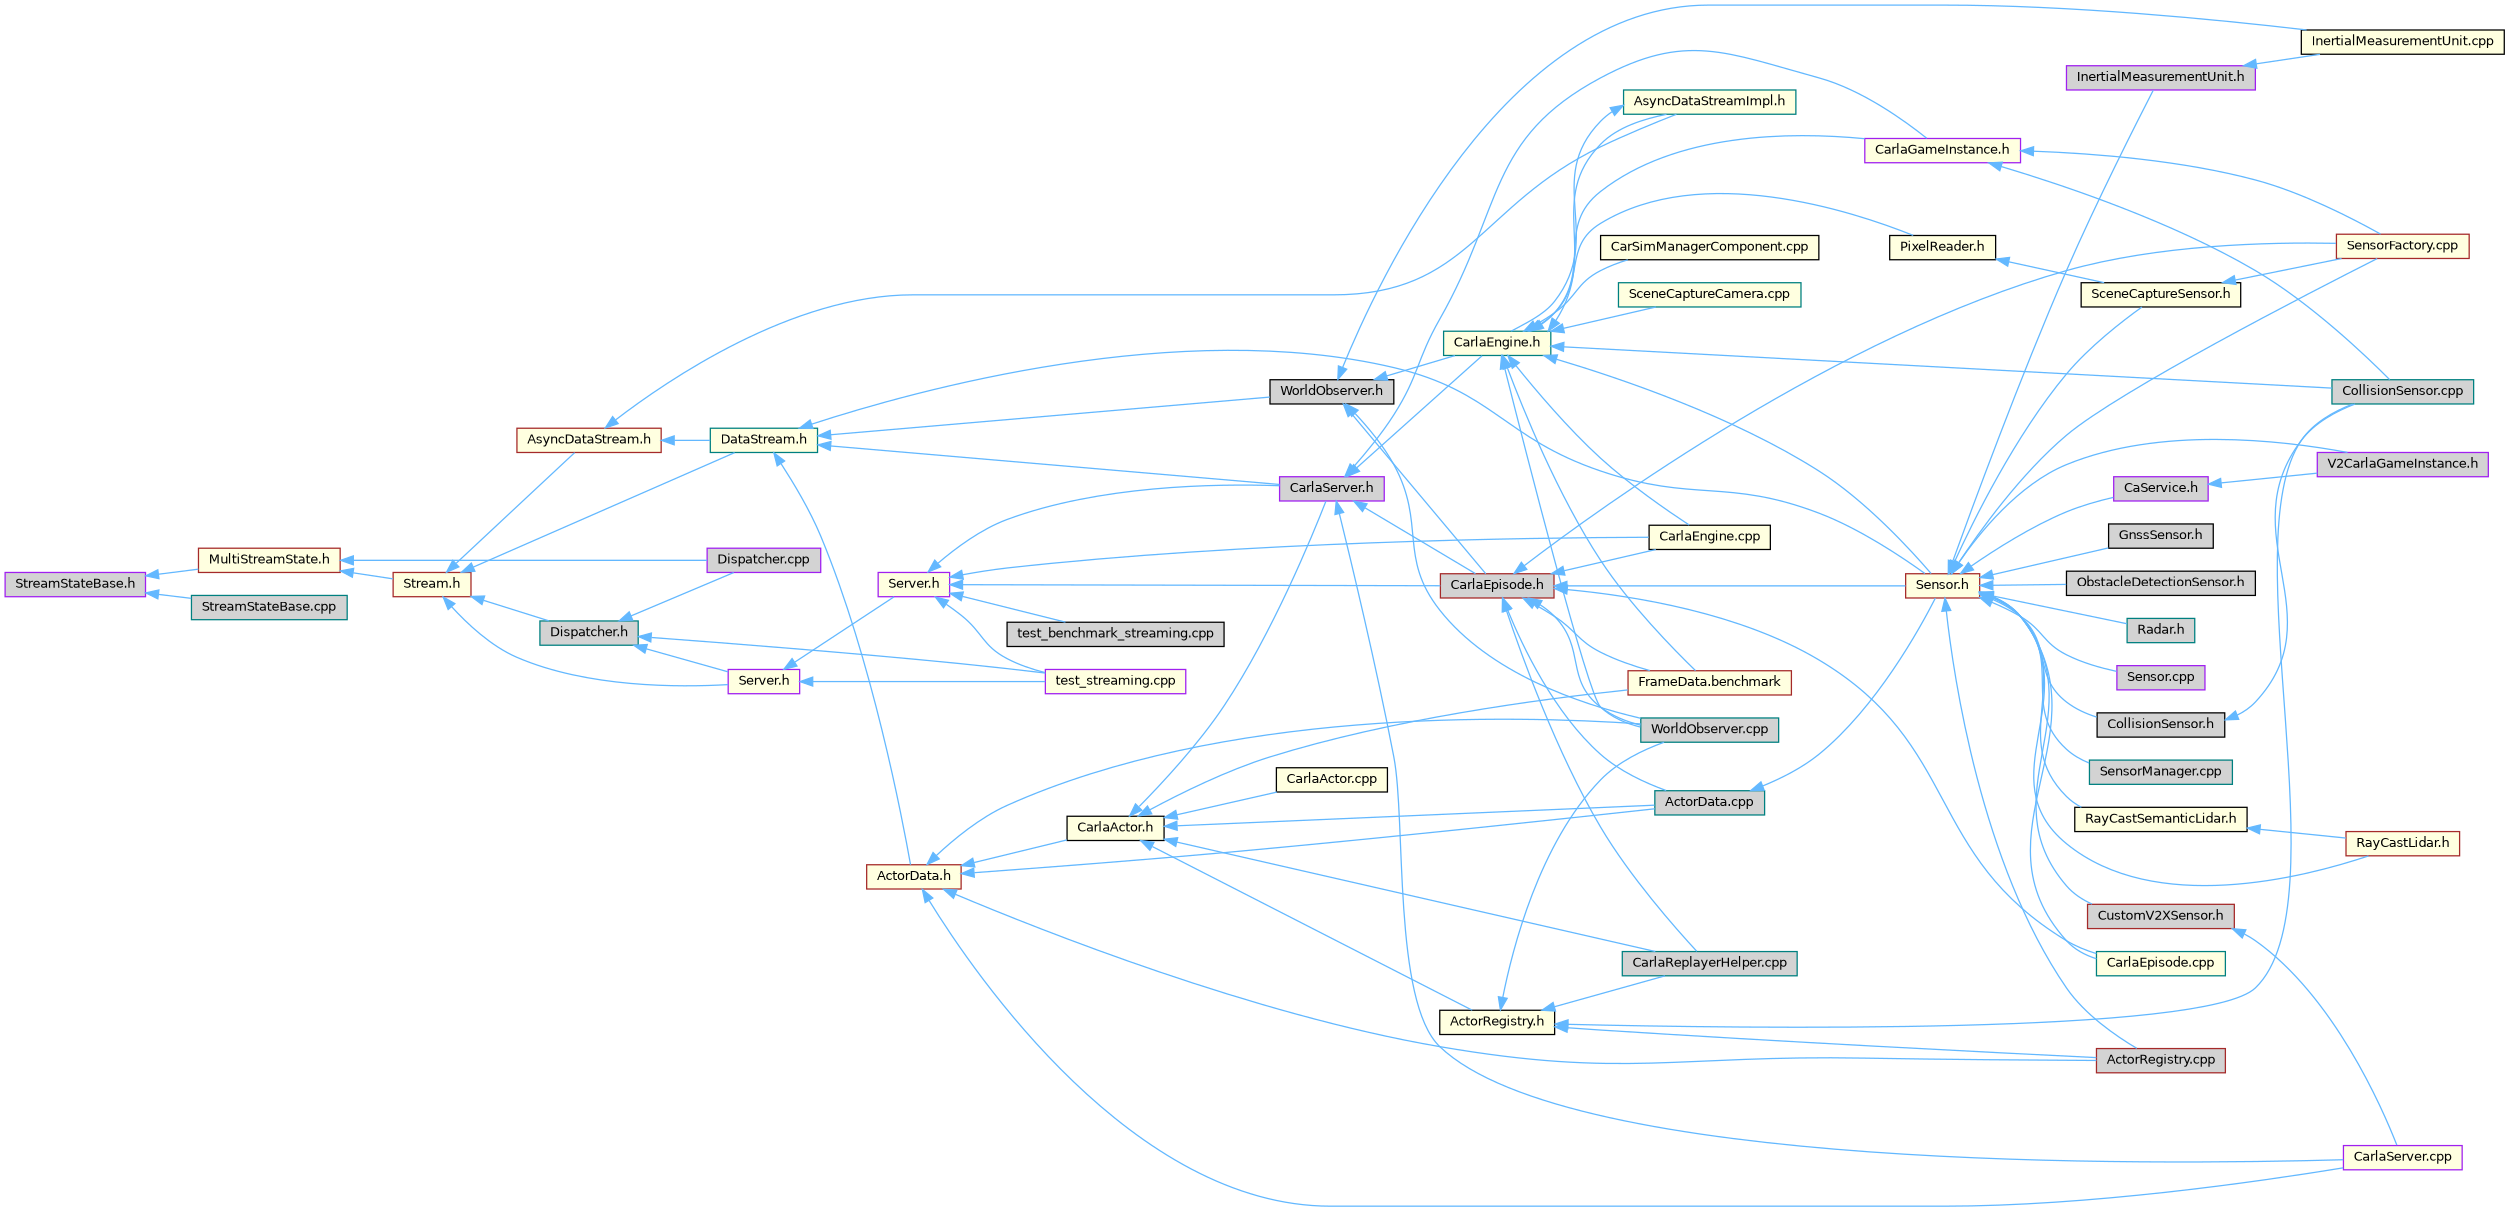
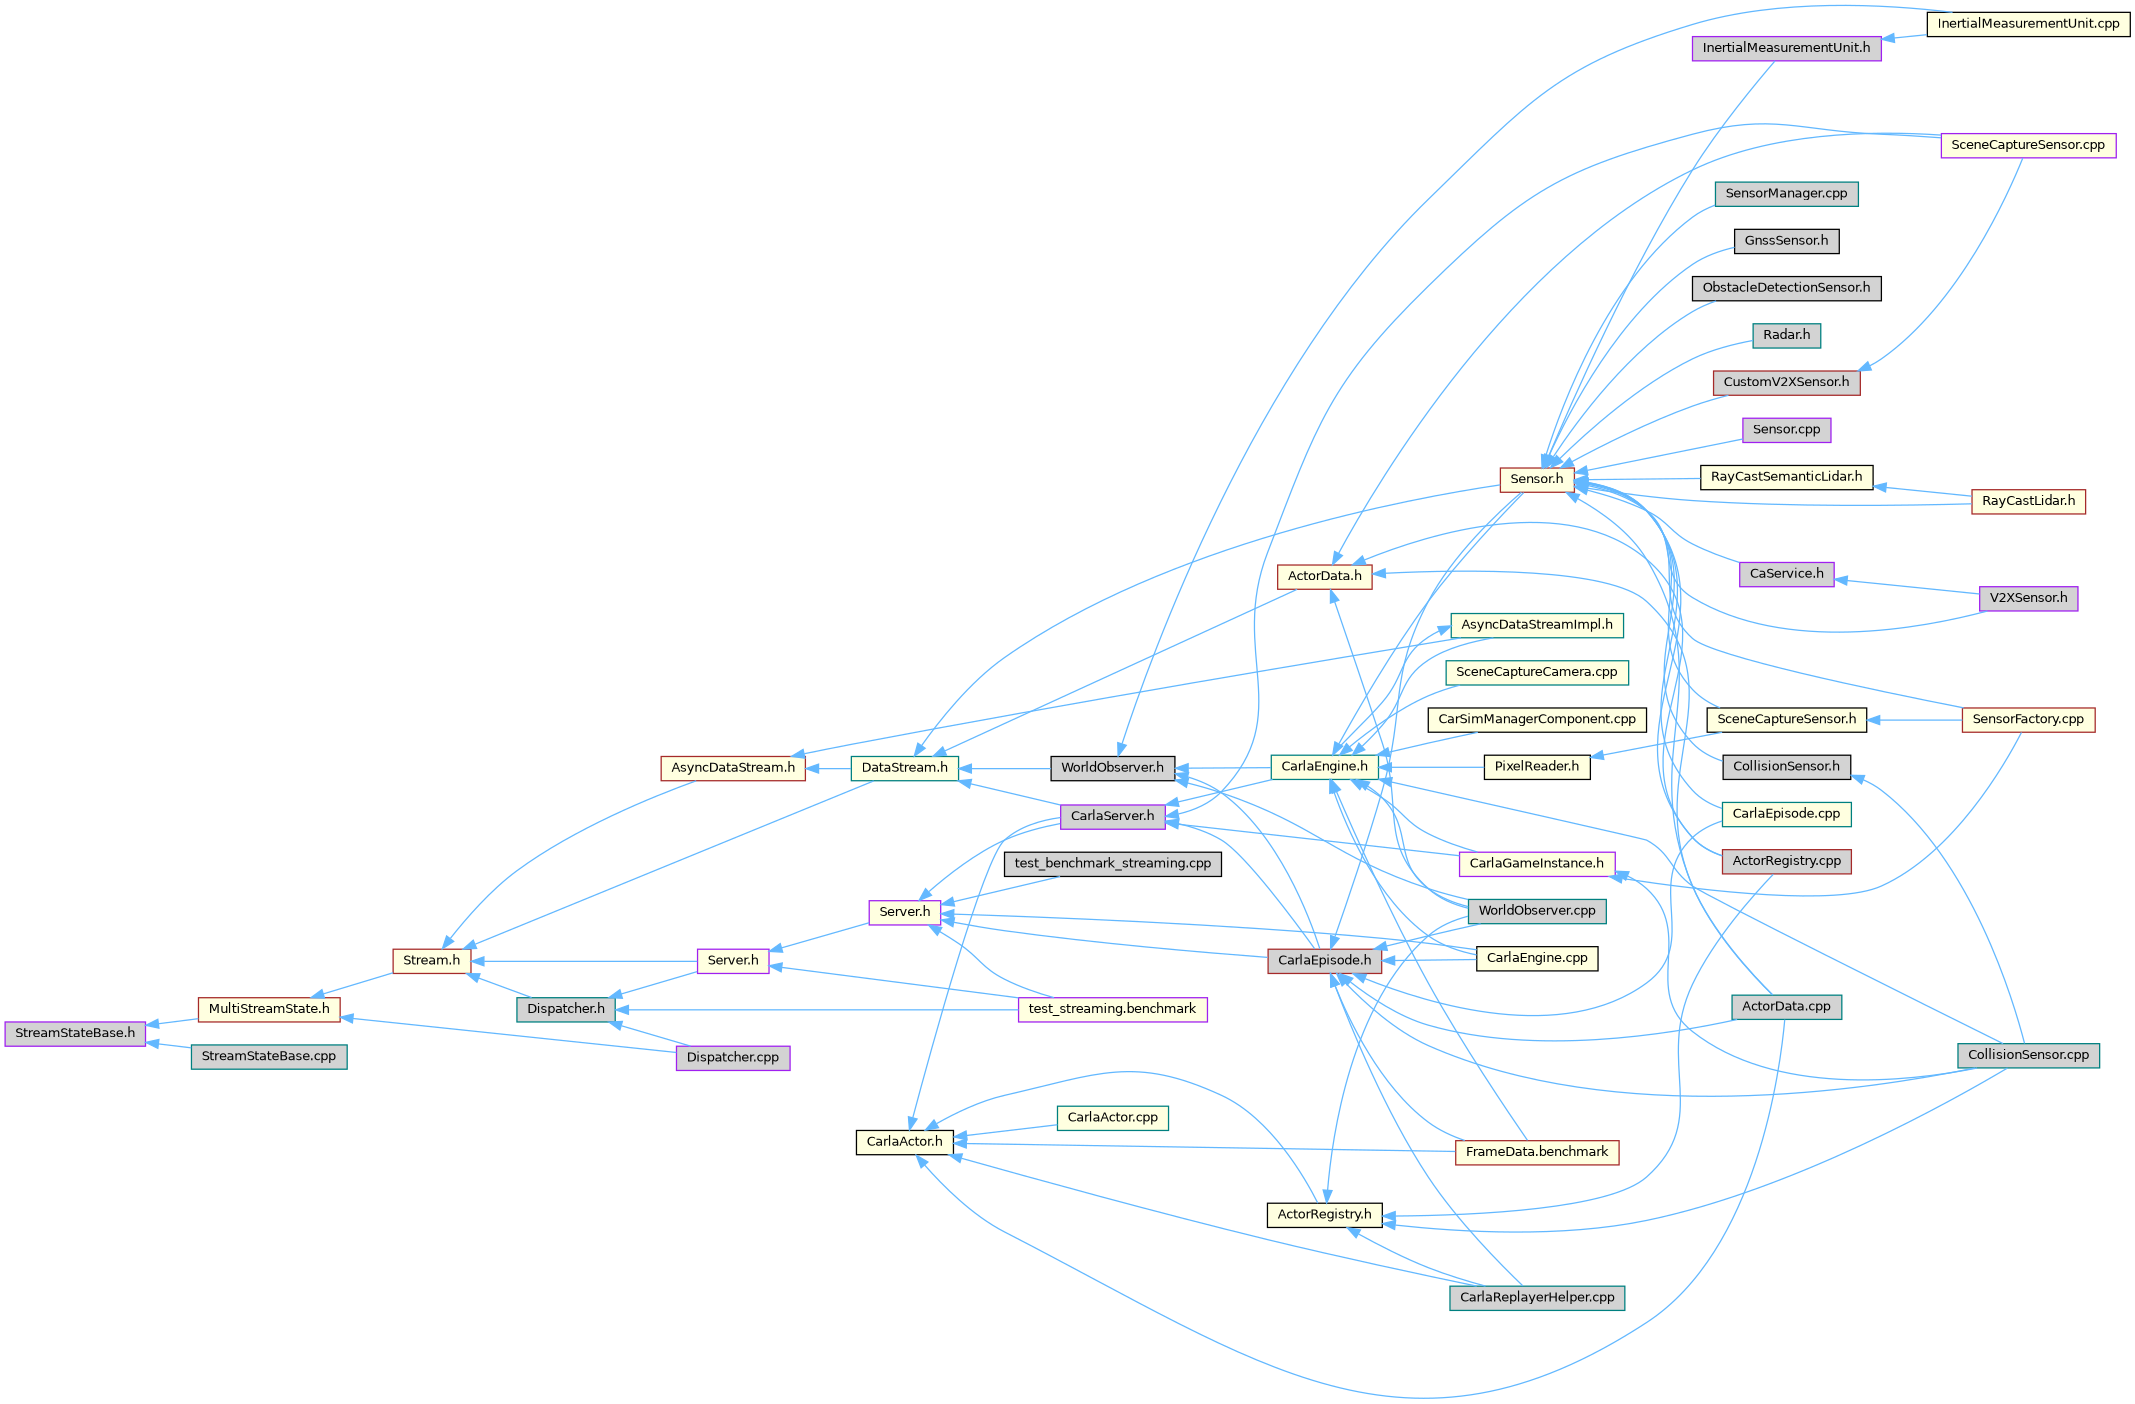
(1904, 333) -> (1647, 1094)
(2403, 465) -> (2029, 599)
(1116, 682) -> (1113, 1010)
(1865, 707) -> (1674, 743)
(1332, 780) -> (1113, 1118)
(1021, 851) -> none
(2403, 1158) -> (2029, 146)
